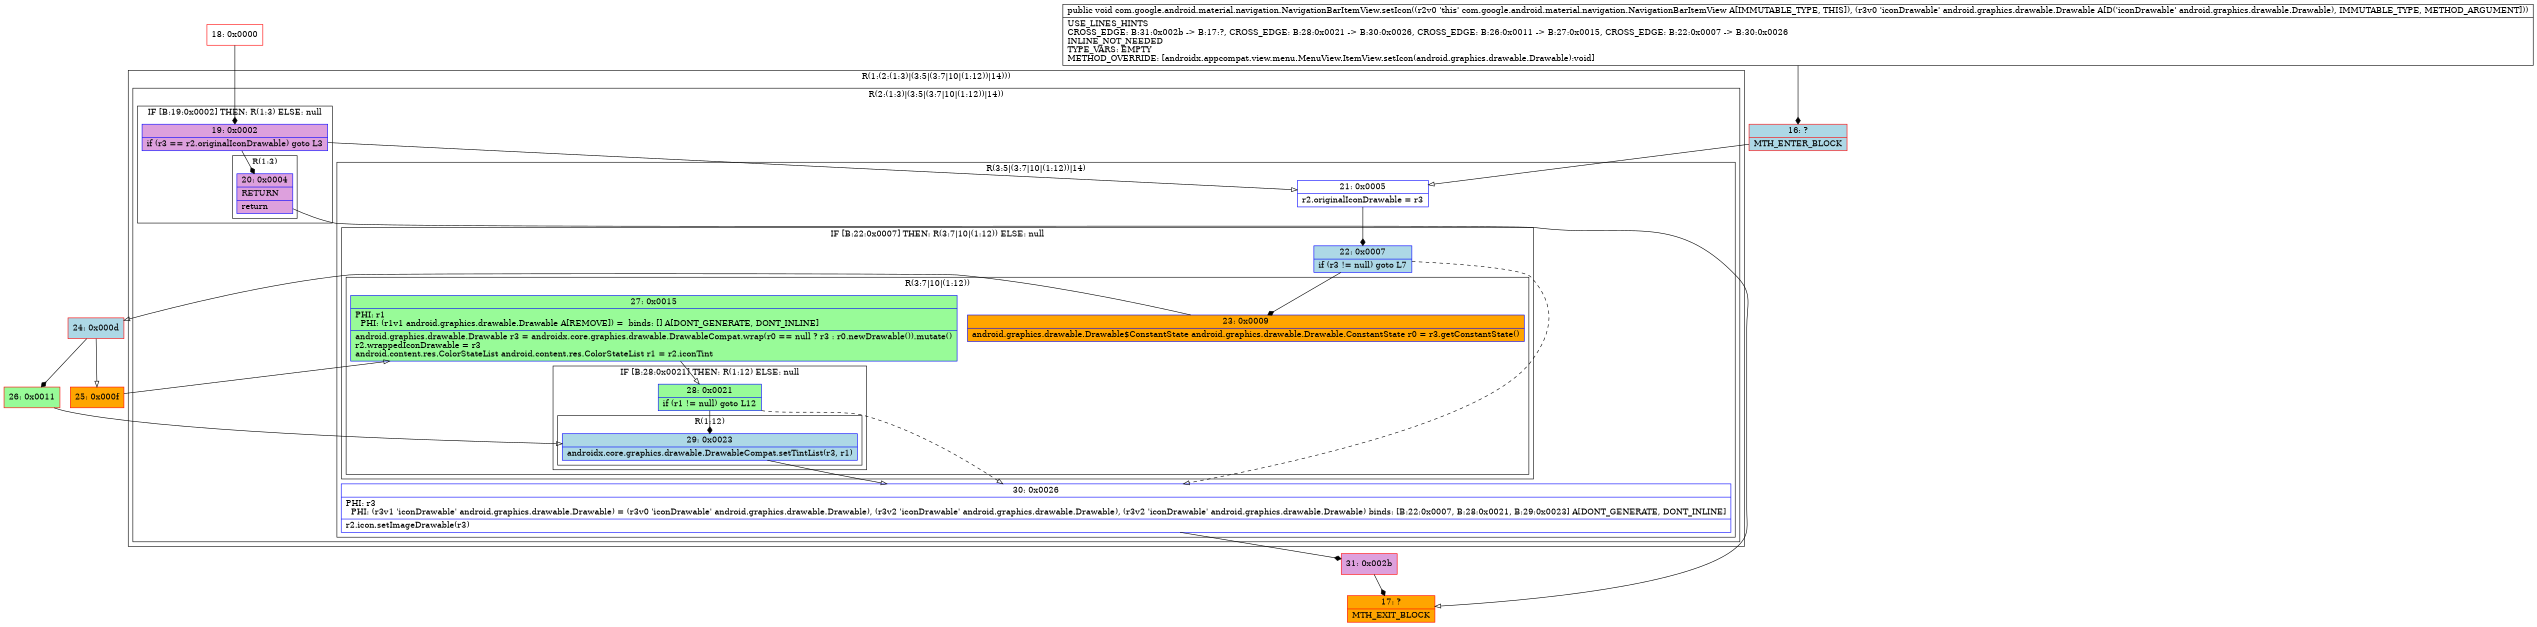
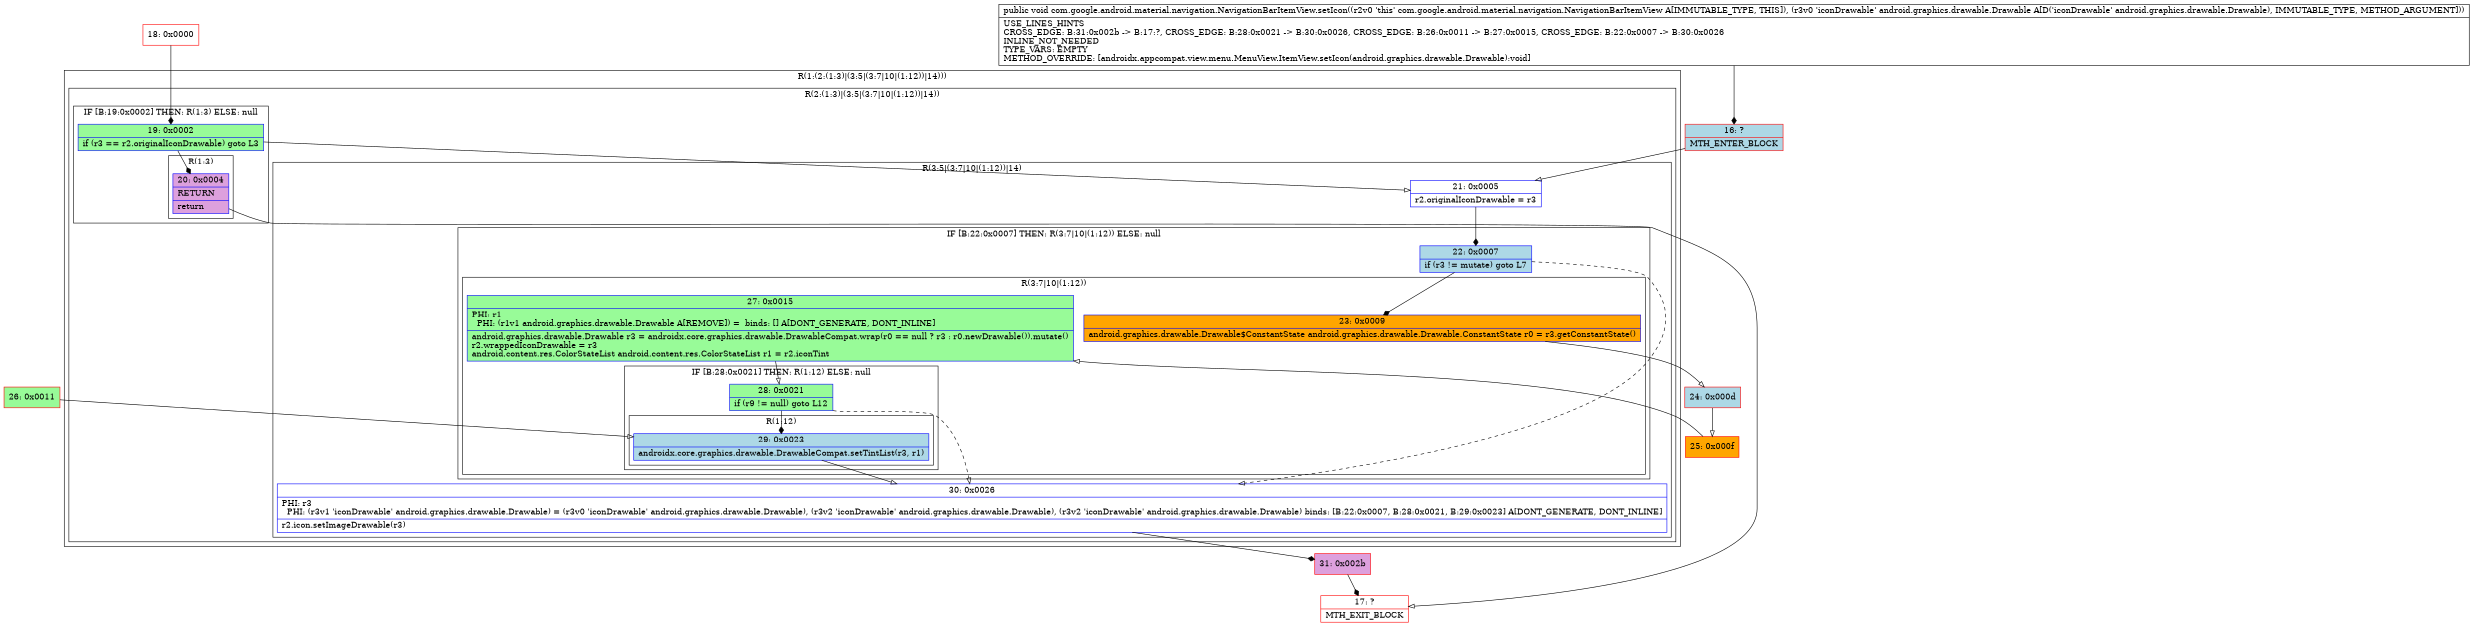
(235, 137) -> (171, 137)
(1363, 265) -> (1476, 265)
(66, 360) -> none
(710, 404) -> (781, 404)
(1391, 609) -> (1365, 609)
